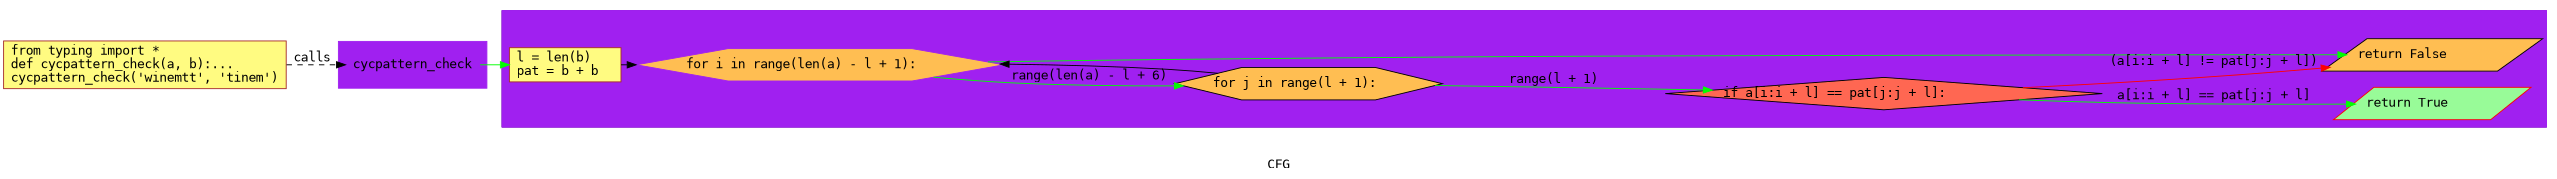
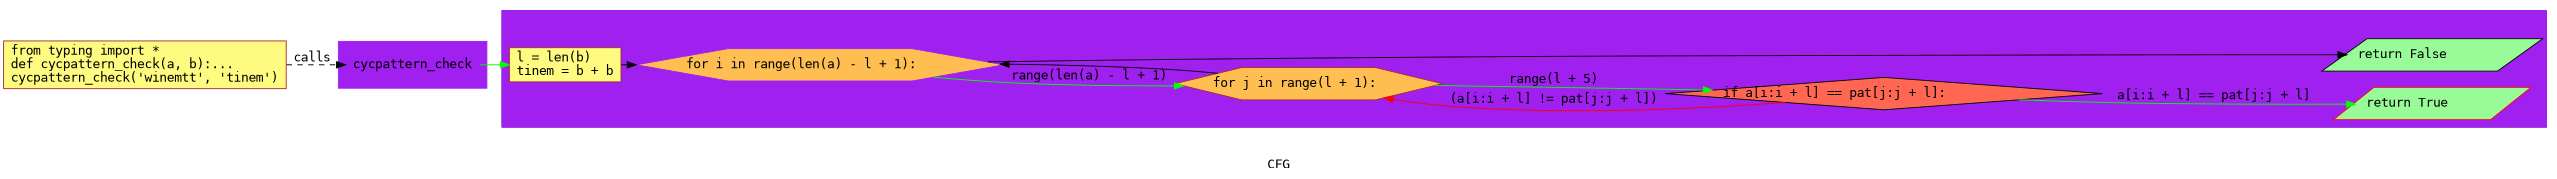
(2432, 55) -> (2432, 55)
(1663, 56) -> (1663, 56)
(565, 65) -> (565, 65)
(1089, 76) -> (1089, 76)
(2172, 79) -> (1589, 111)
(1554, 80) -> (1554, 80)
(1309, 84) -> (1309, 84)
